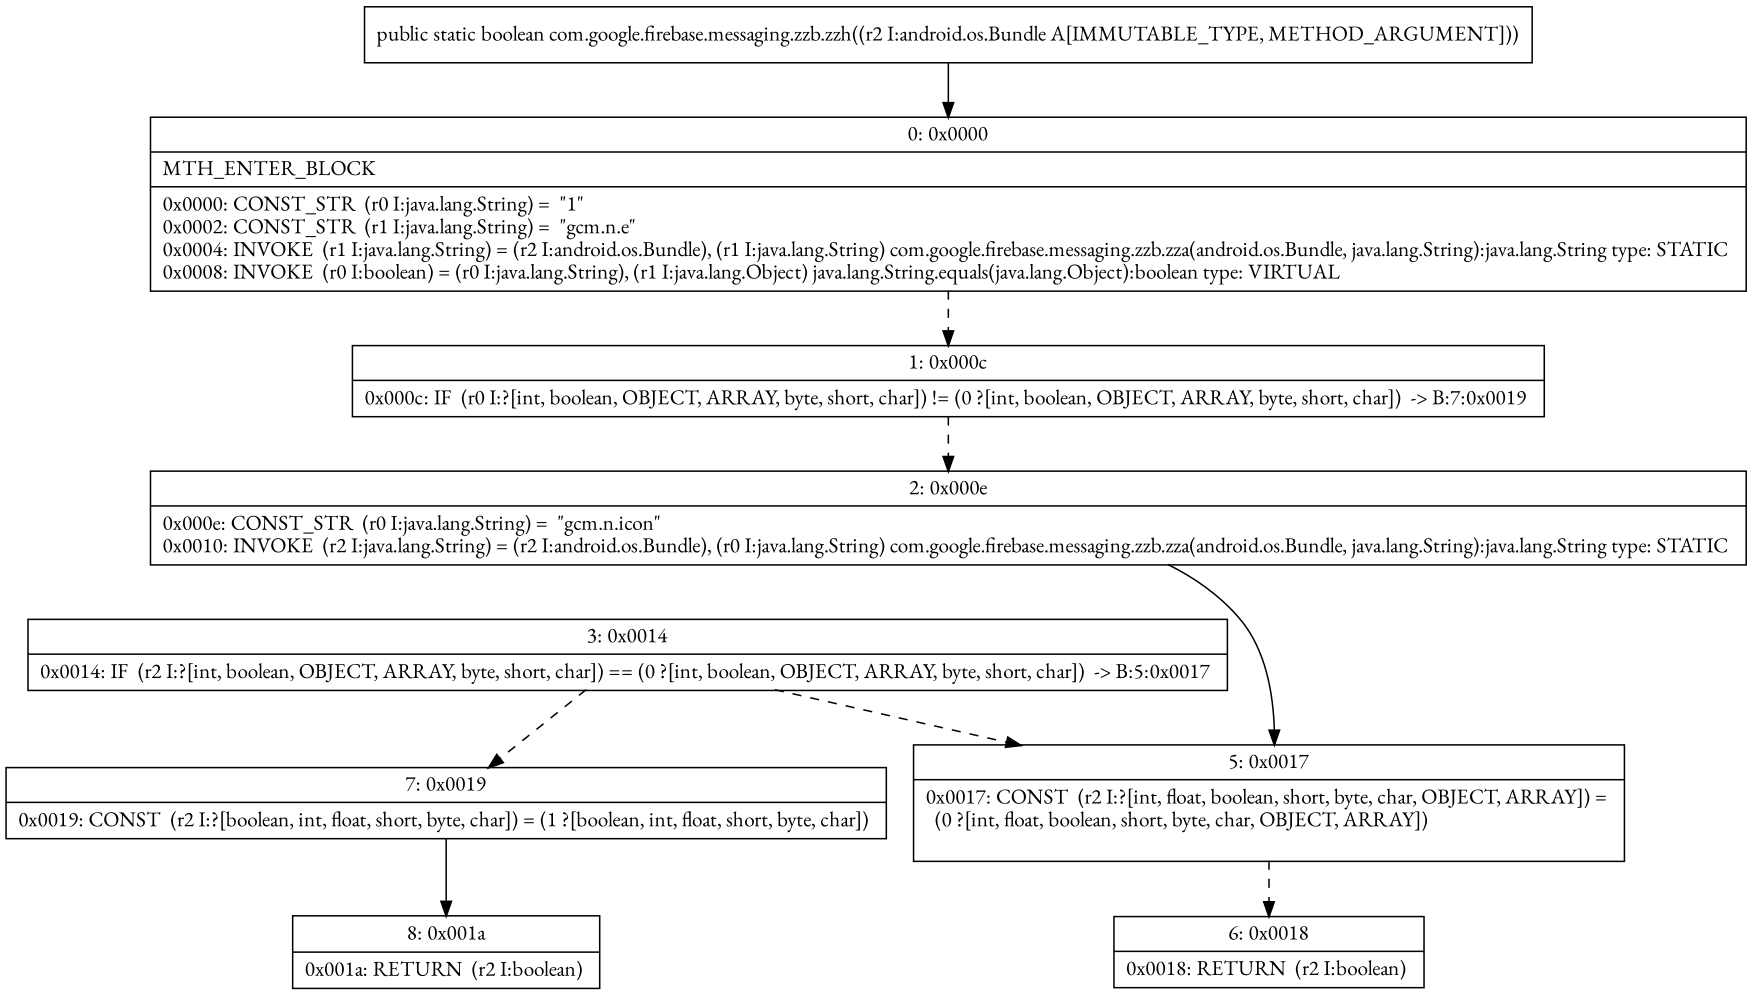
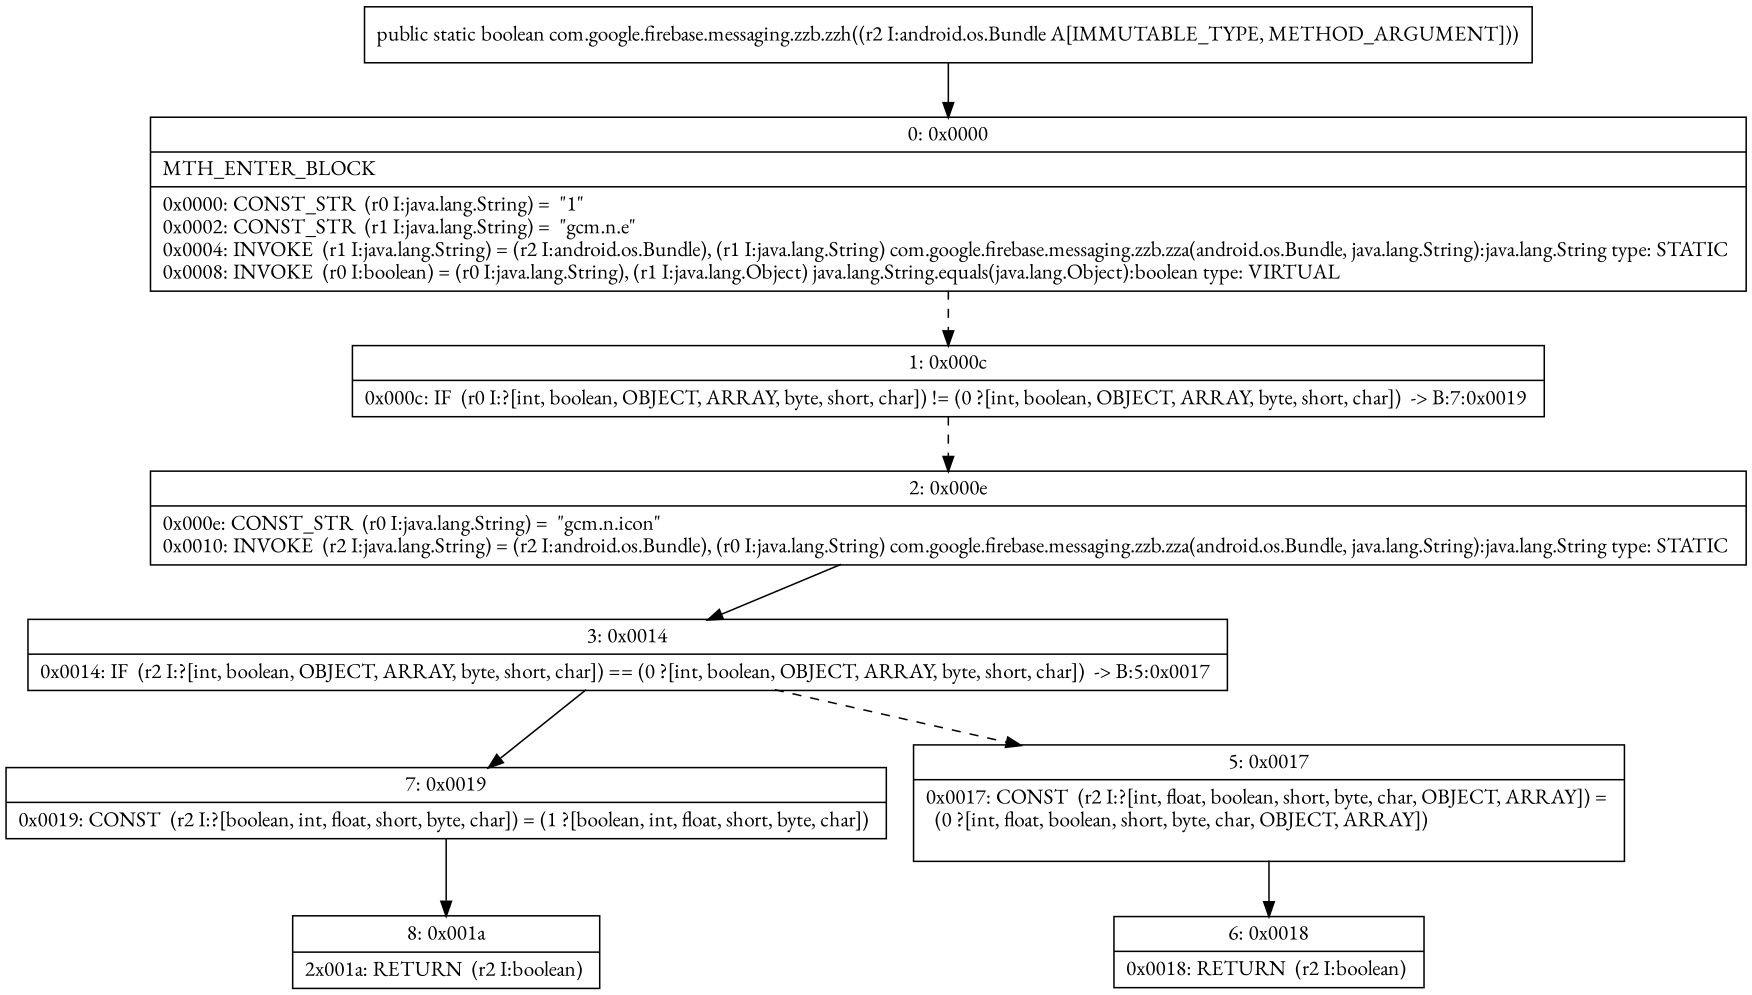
(1248, 630) -> (781, 589)
(543, 724) -> (543, 724)
(1269, 881) -> (1269, 881)
(446, 970) -> (446, 970)
